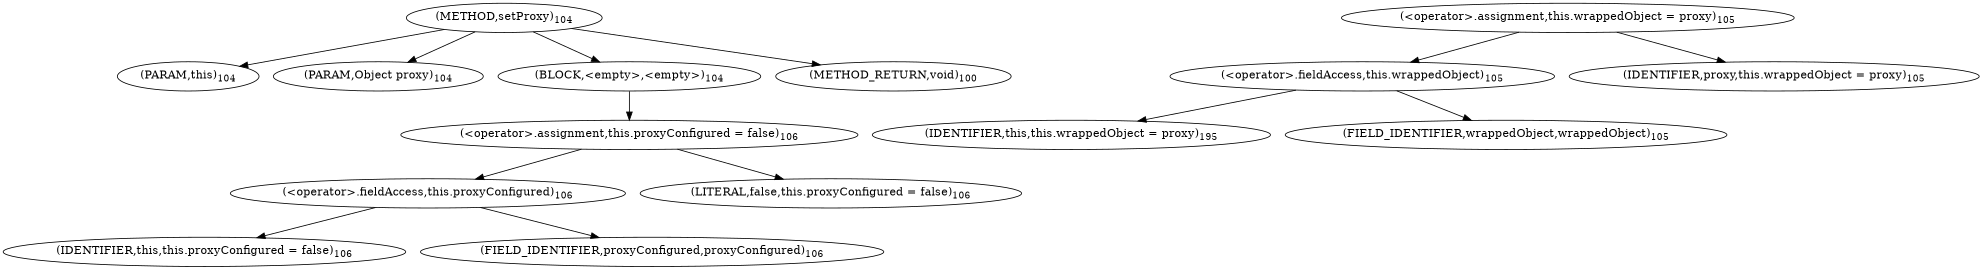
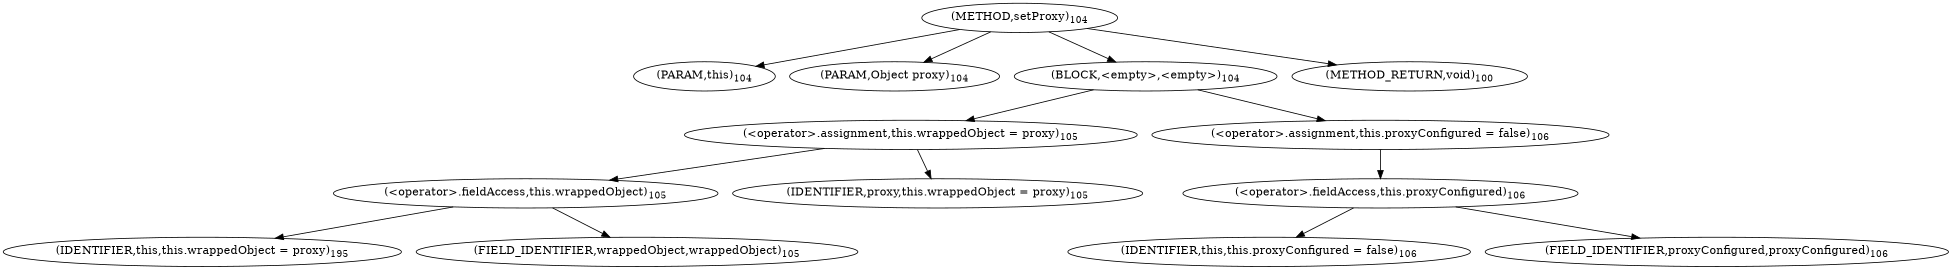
none -> (1034, 104)
(831, 193) -> none
